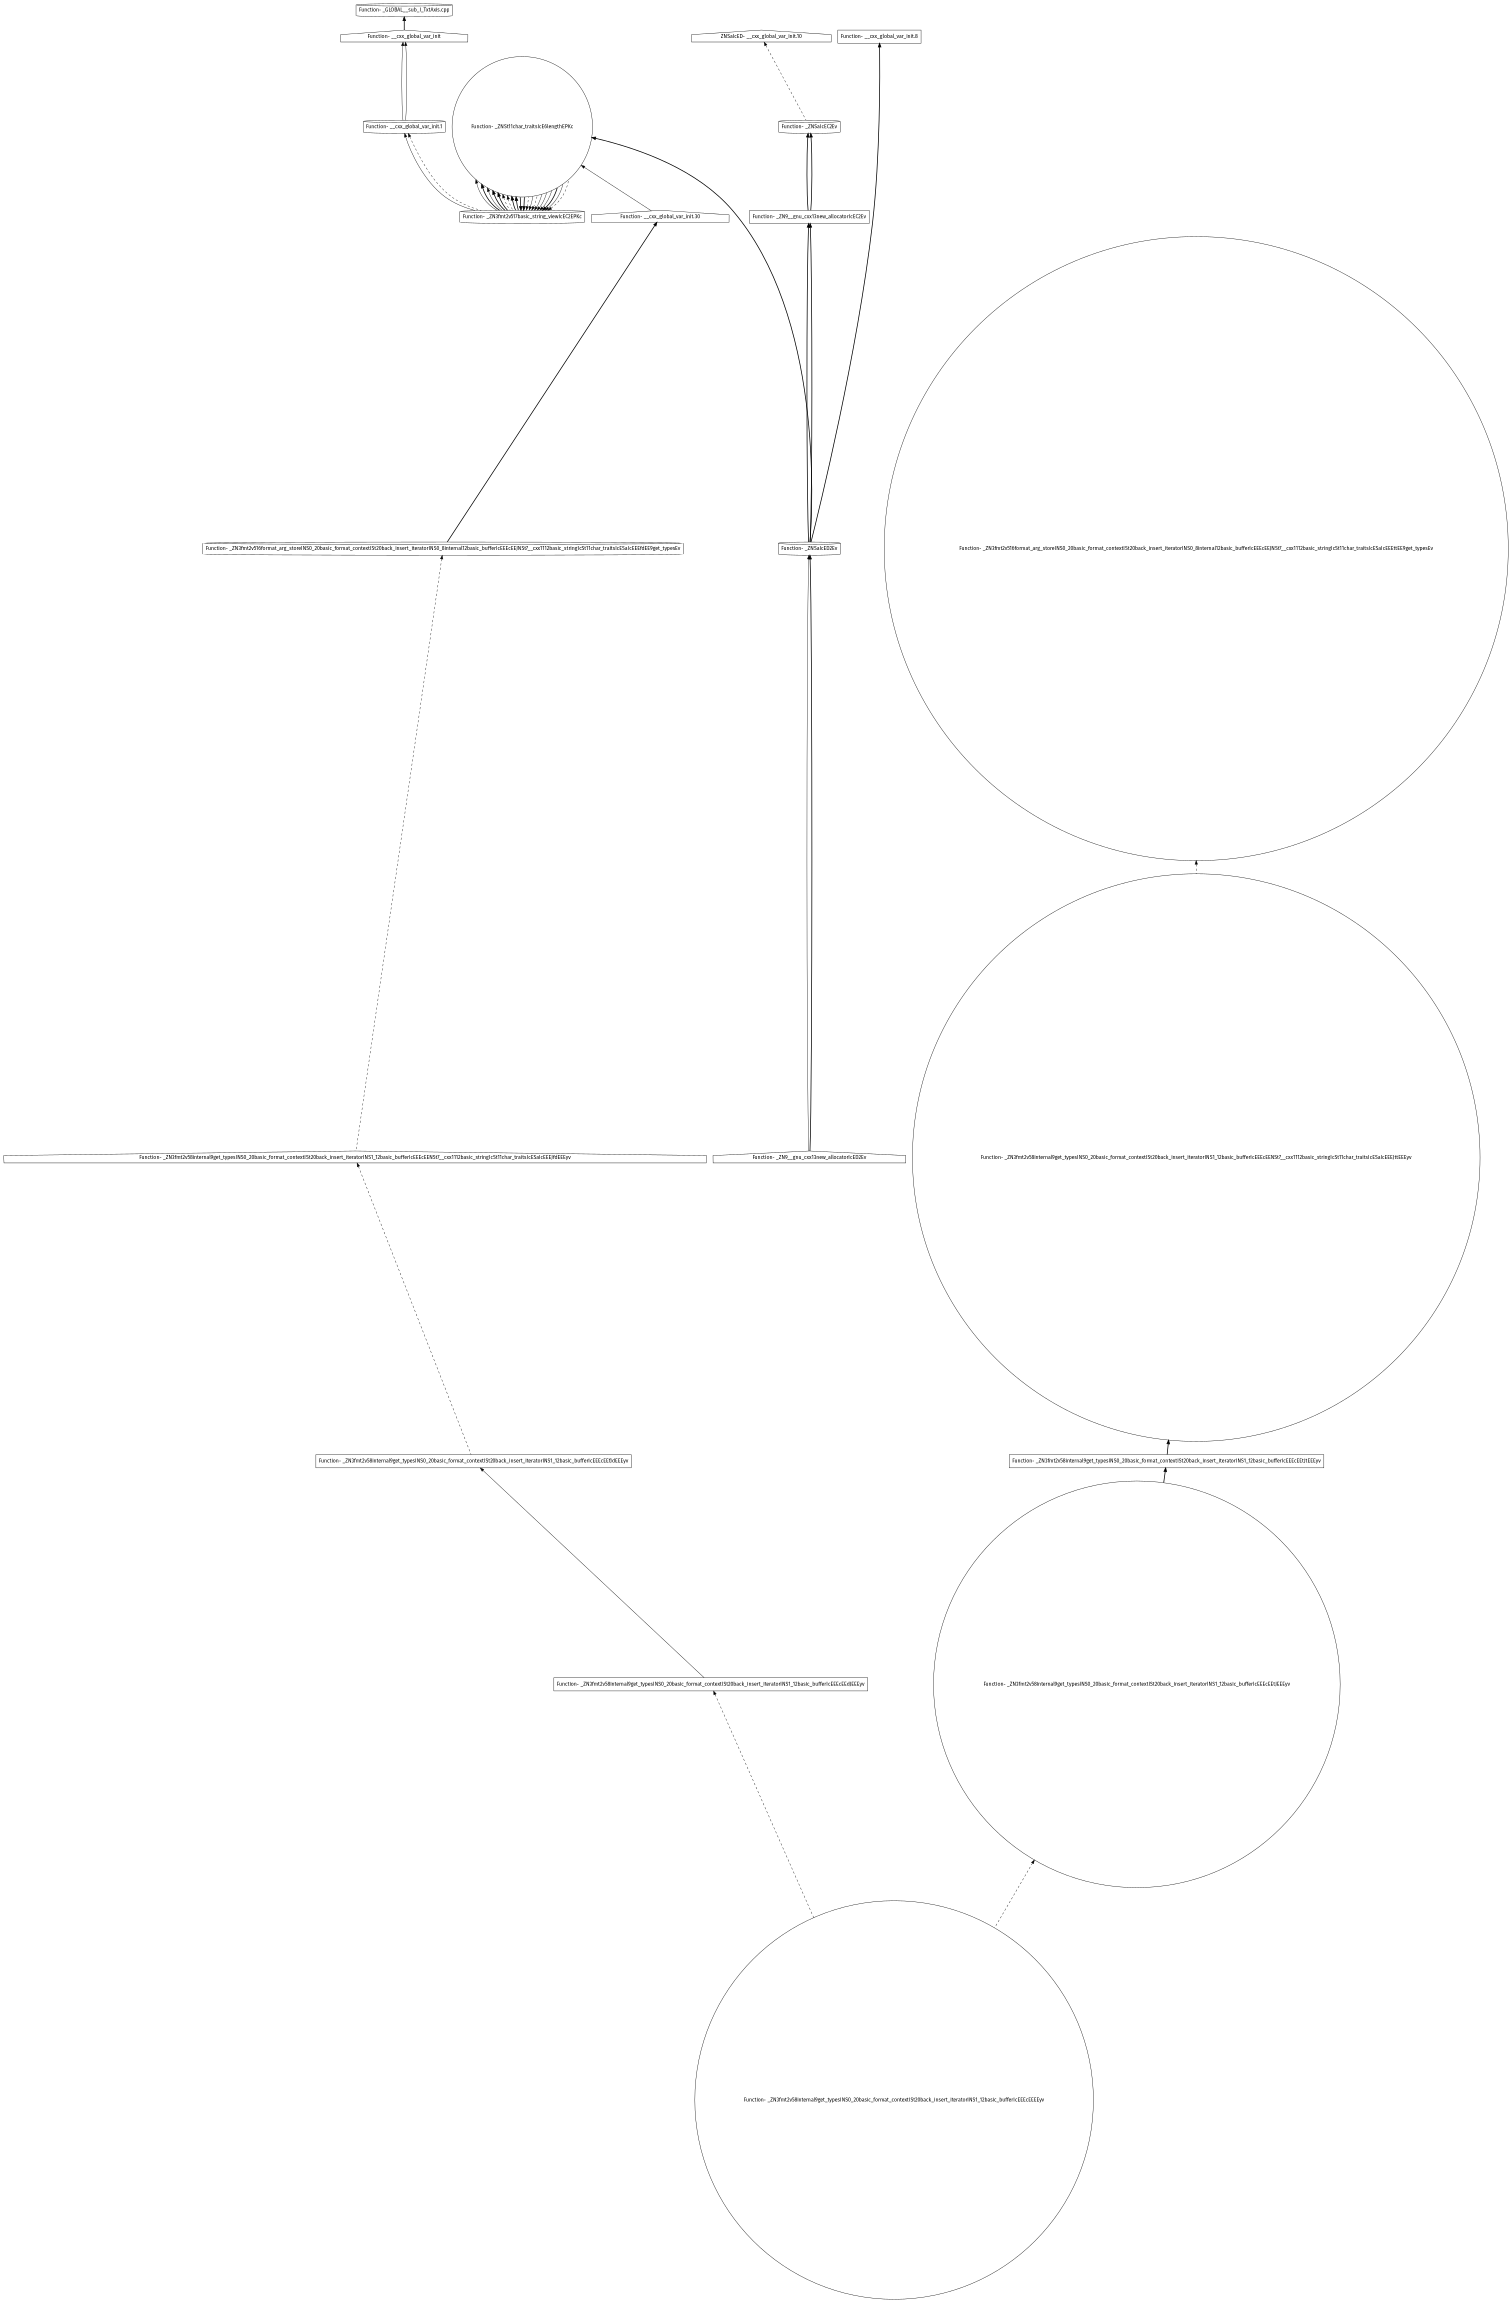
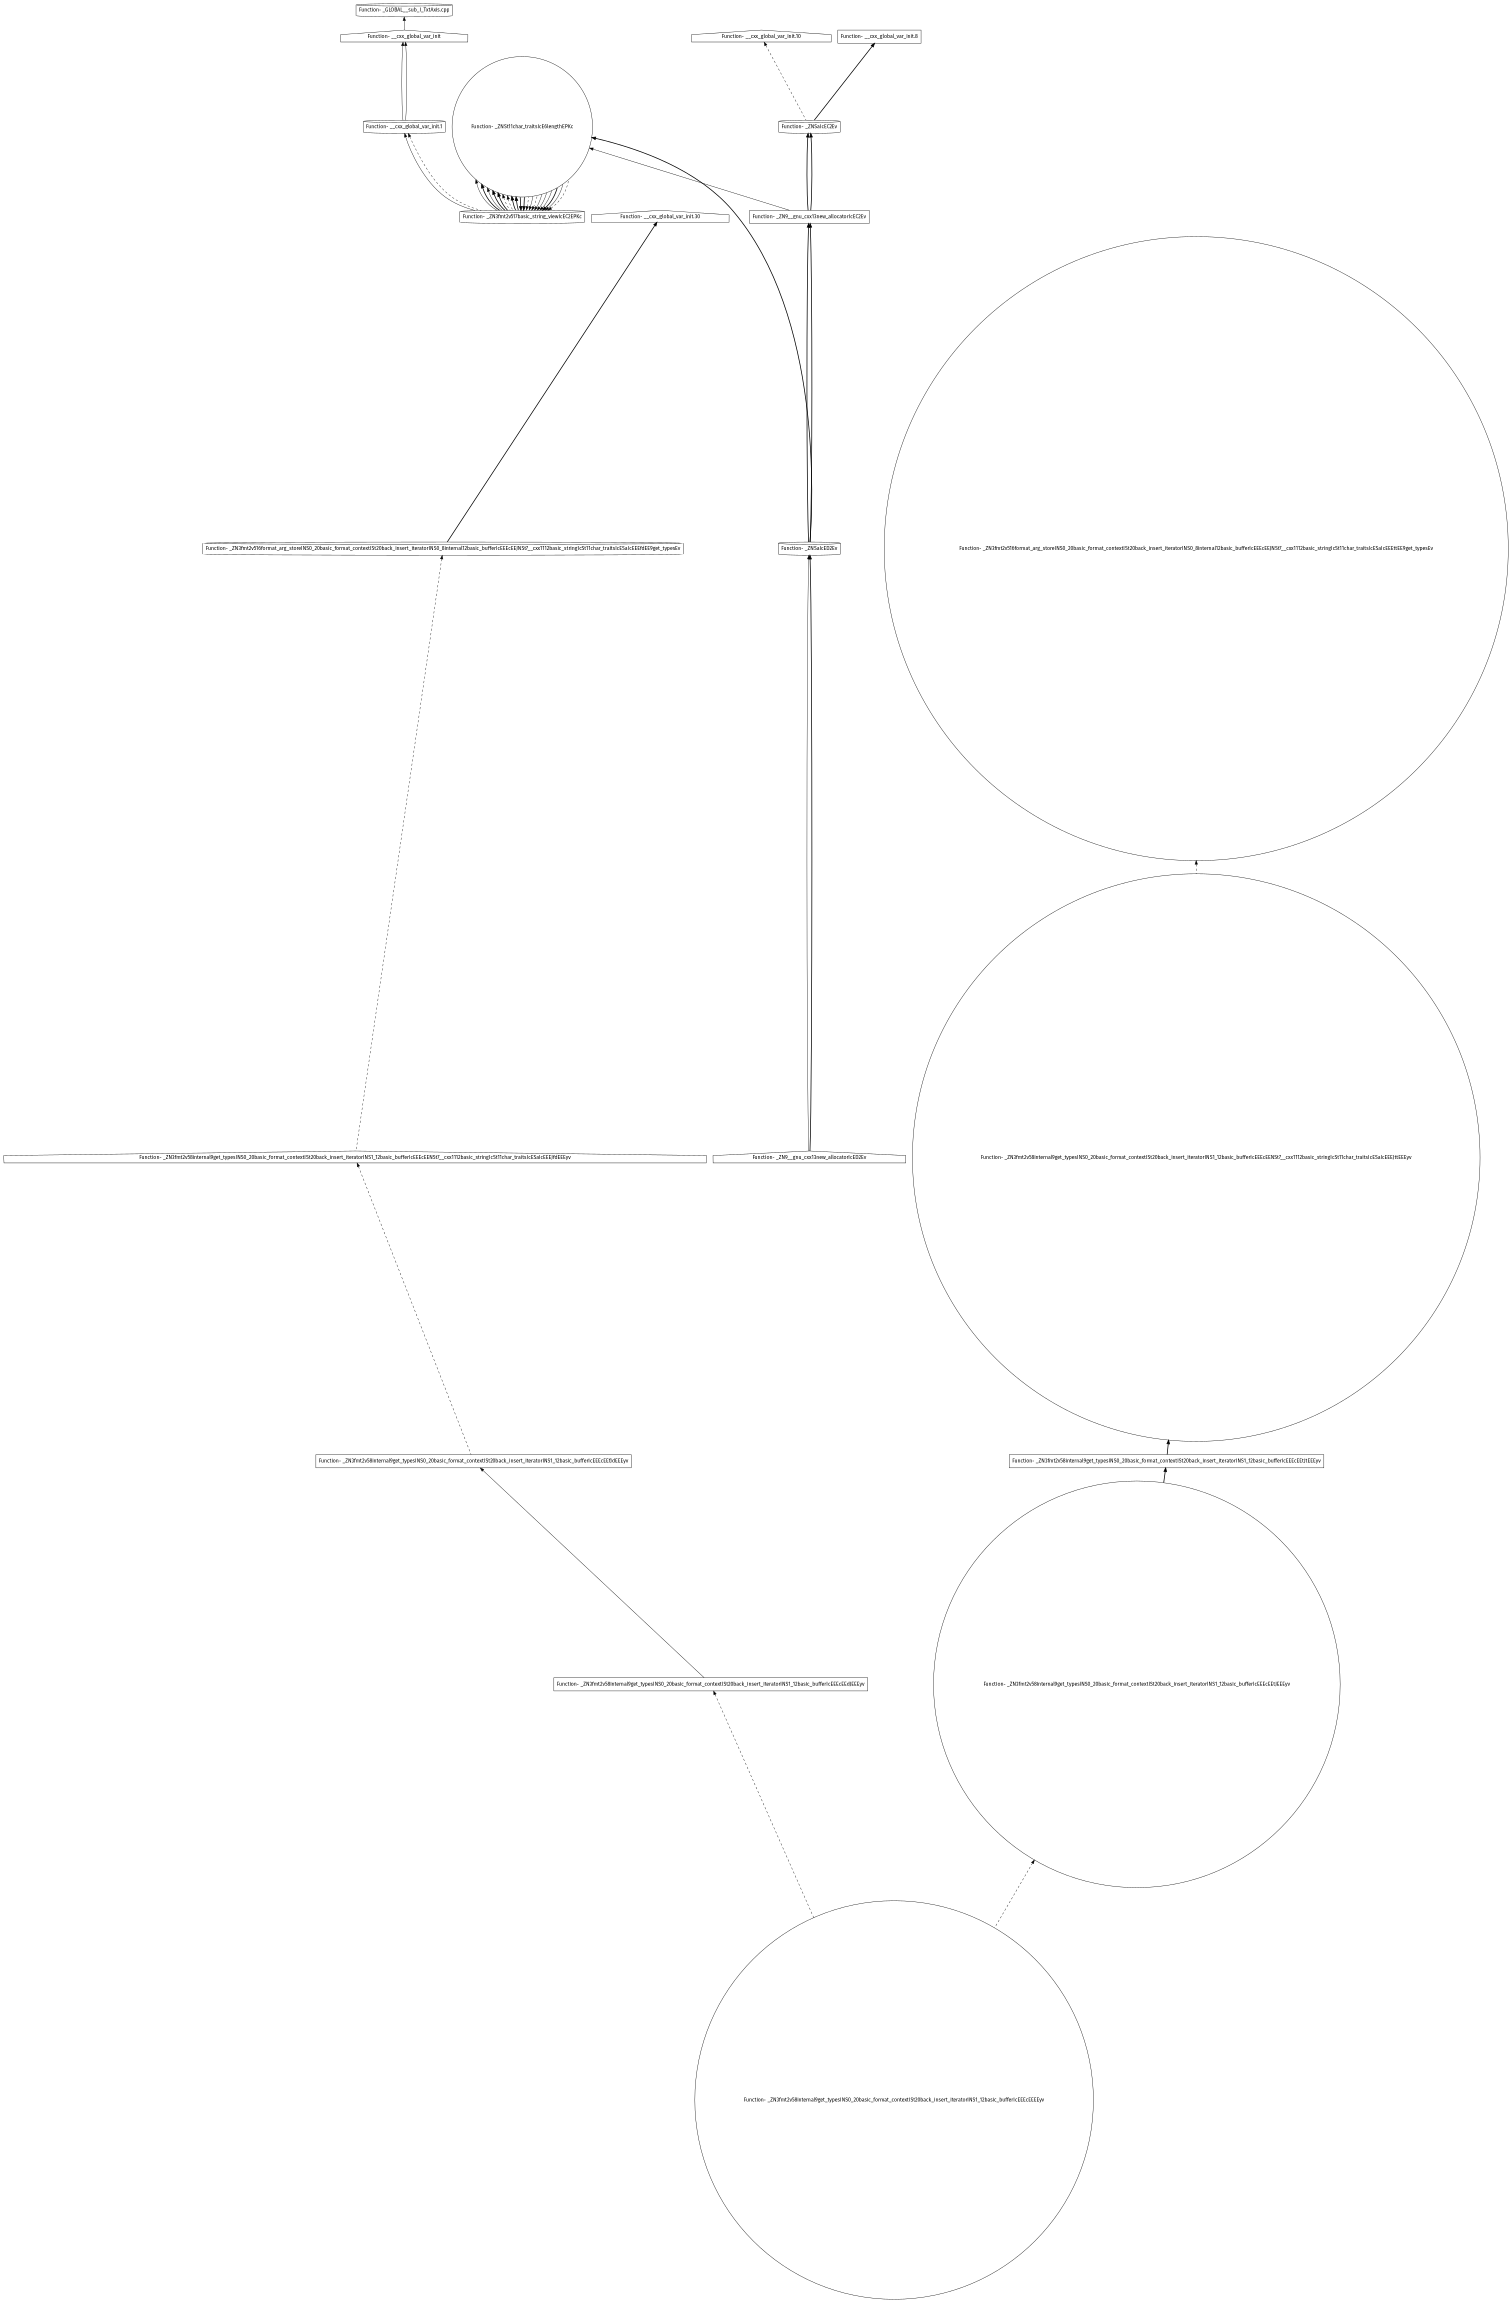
(404, 25) -> (404, 25)
(761, 37) -> (761, 37)
(618, 189) -> (691, 180)
(862, 297) -> (843, 83)
